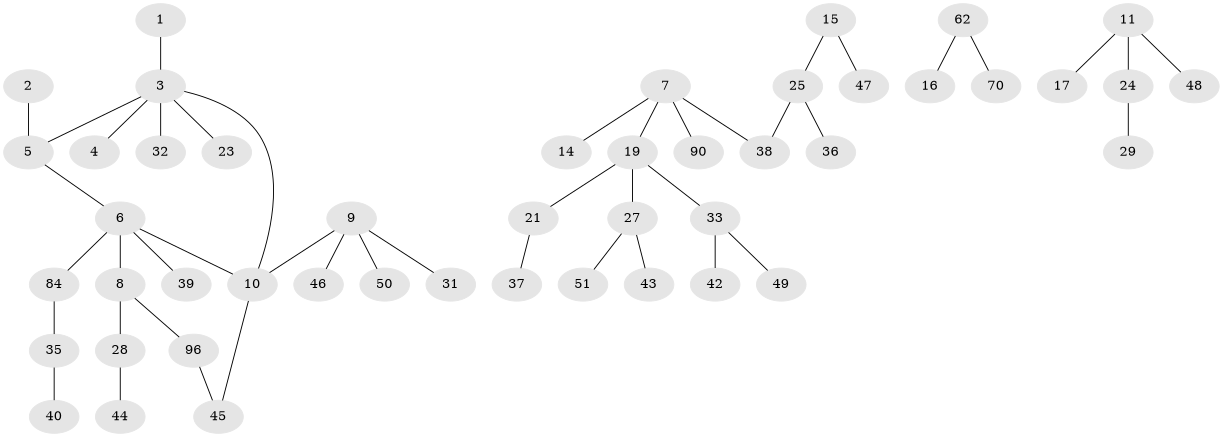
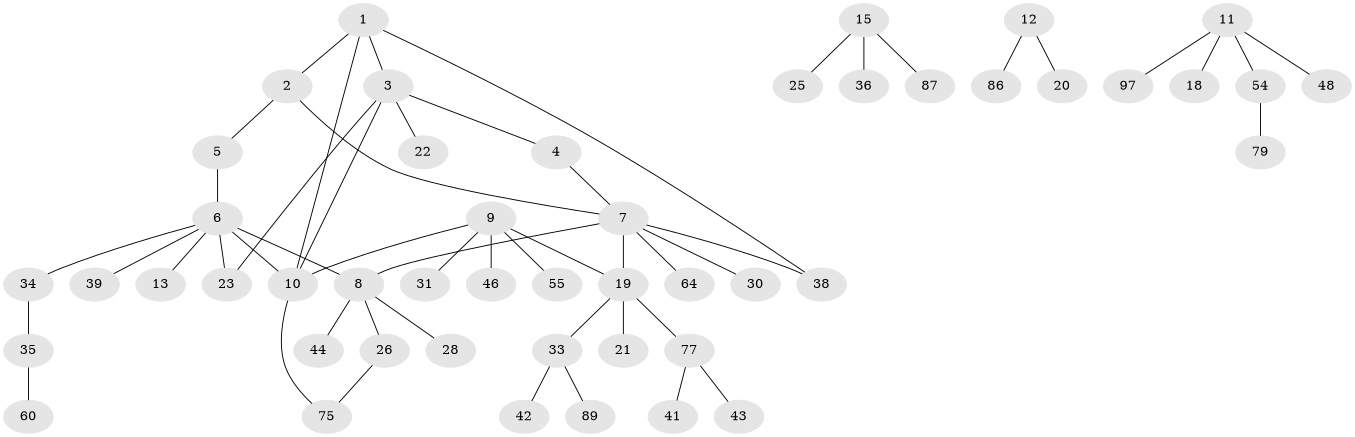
(963, 20) -> (1029, 20)
none -> (325, 53)
(864, 86) -> (930, 86)
(930, 86) -> (996, 86)
(996, 86) -> (1062, 86)
(1062, 86) -> (1128, 86)
(1128, 86) -> (1260, 86)
none -> (1194, 86)
(95, 119) -> none
(781, 119) -> (599, 142)
(814, 119) -> (864, 53)
none -> (331, 141)
(161, 152) -> (423, 152)
(566, 152) -> (689, 285)
(699, 152) -> (756, 285)
(1128, 152) -> (1260, 152)
none -> (438, 184)
none -> (590, 185)
(633, 218) -> (689, 351)
none -> (482, 246)
none -> (222, 251)
none -> (557, 252)
(54, 285) -> (28, 285)
none -> (161, 285)
(385, 285) -> (557, 285)
(517, 285) -> none
(583, 285) -> (673, 417)
(781, 285) -> (590, 417)
(194, 351) -> (385, 351)
(120, 384) -> (339, 318)
(54, 417) -> (28, 417)
(218, 417) -> (327, 417)
